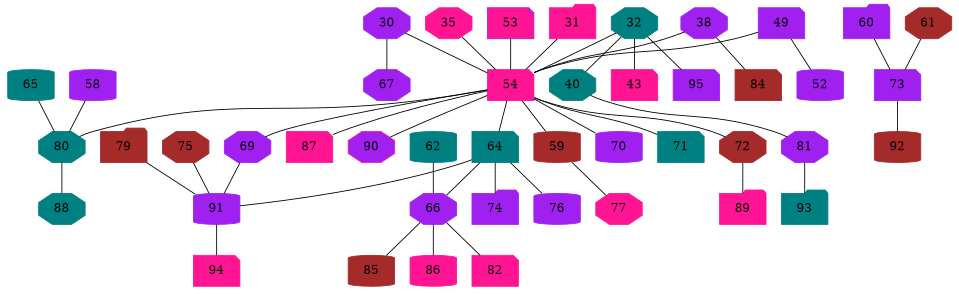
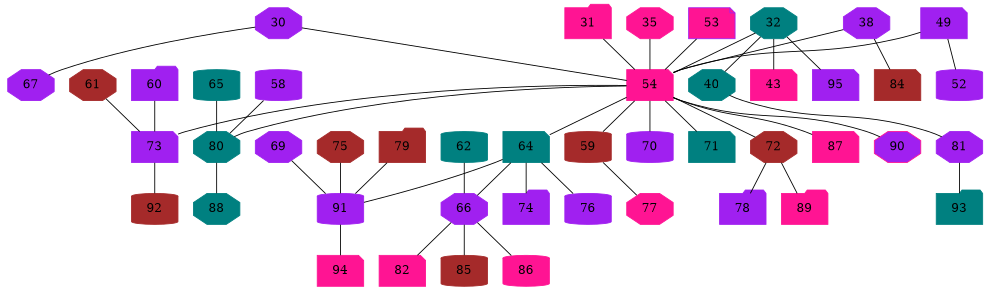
(370, 111) -> (401, 95)
none -> (743, 209)
